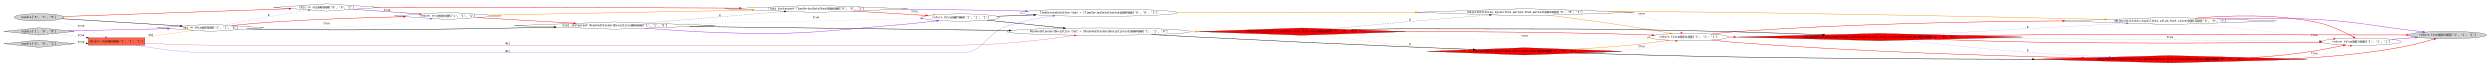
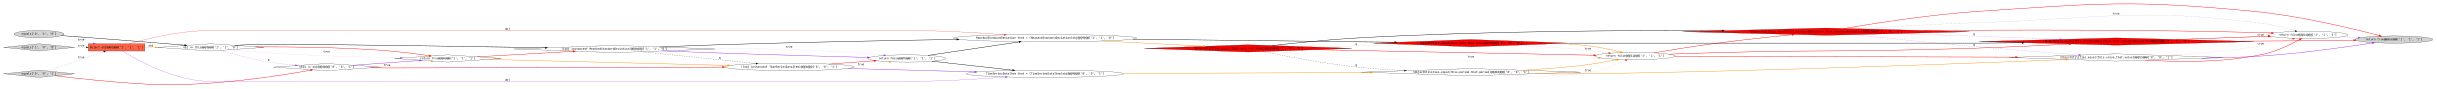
(816, 9) -> (789, 67)
(176, 13) -> (183, 84)
(118, 30) -> none
(2404, 38) -> (2350, 37)
